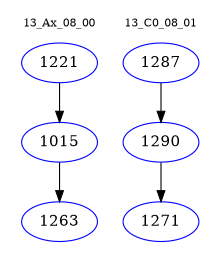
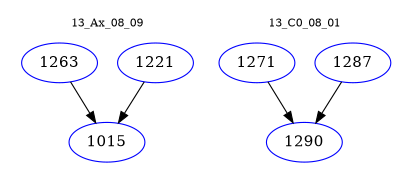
(60, 24) -> (108, 24)
(60, 177) -> (80, 98)
(161, 177) -> (278, 98)
